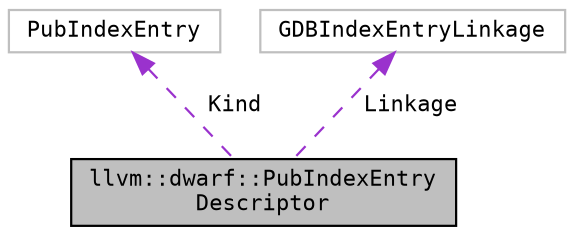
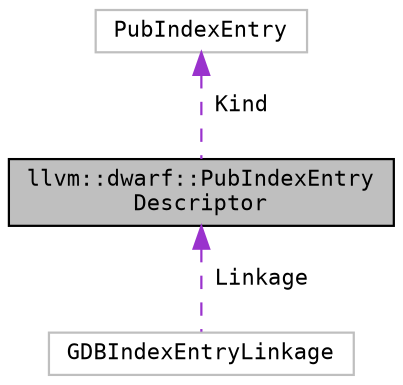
(336, 114) -> (201, 290)
